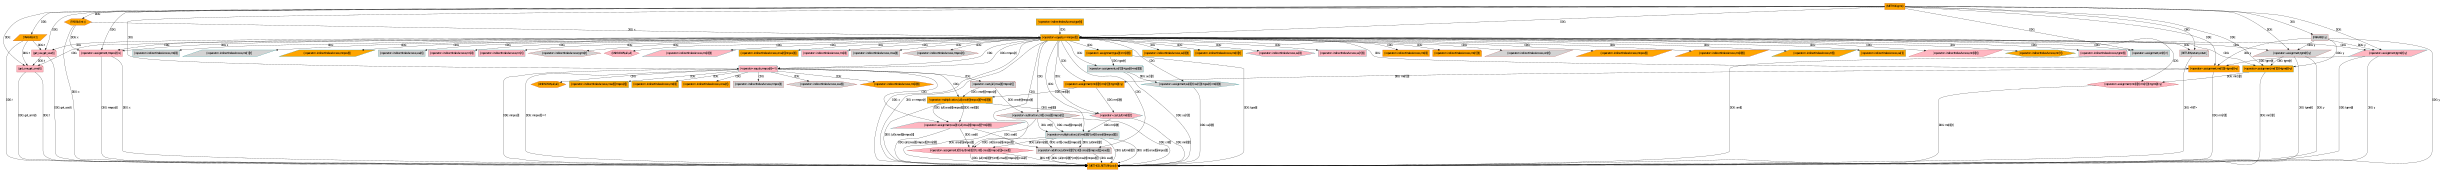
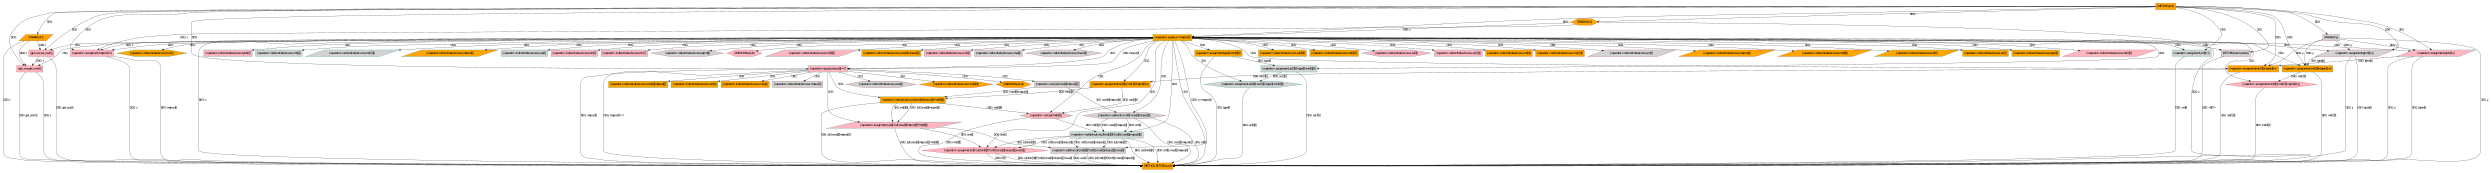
(1060, 29) -> (1601, 39)
(44, 53) -> (41, 53)
